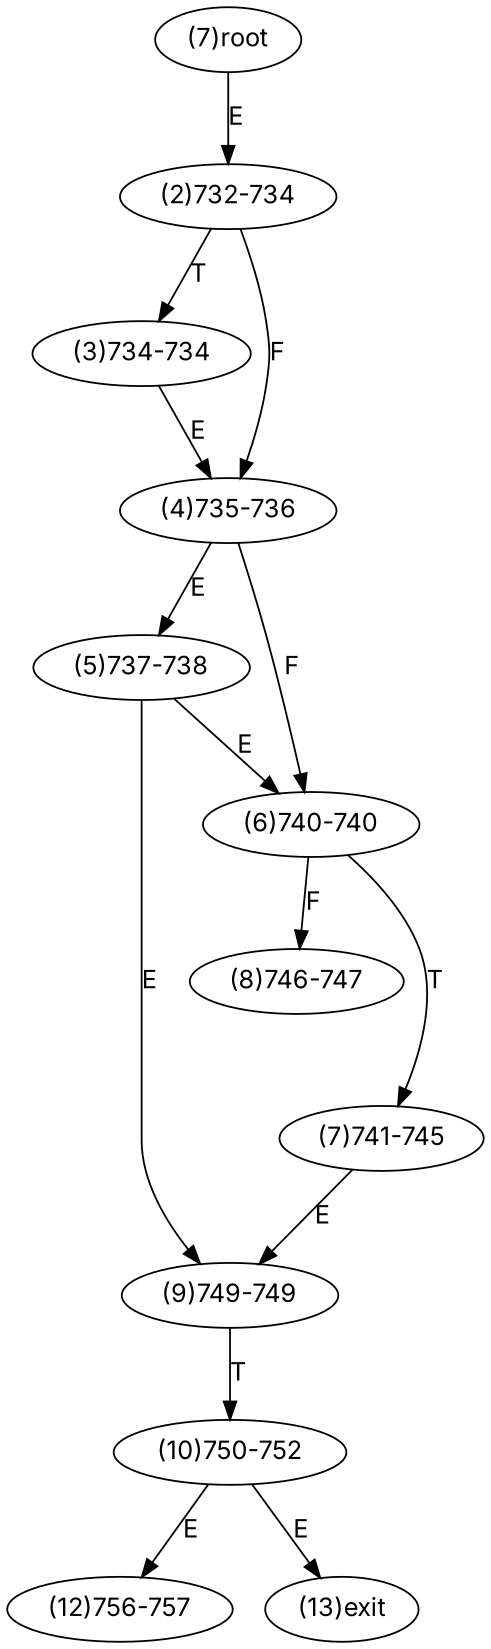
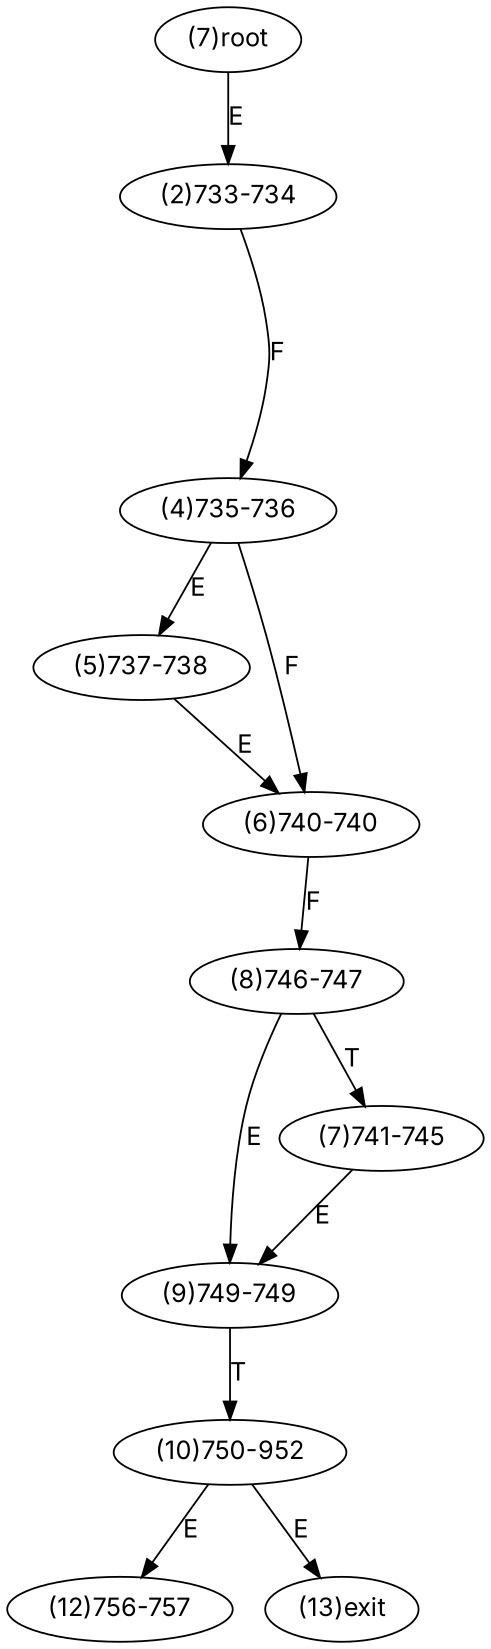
(228, 197) -> (228, 197)
(142, 354) -> none
(423, 961) -> (335, 1052)
(142, 981) -> (242, 1126)
(230, 1452) -> (230, 1452)
